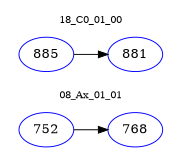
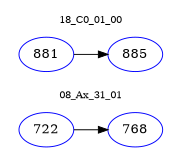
(86, 54) -> (86, 54)
(91, 96) -> (91, 96)
(46, 130) -> (46, 130)
